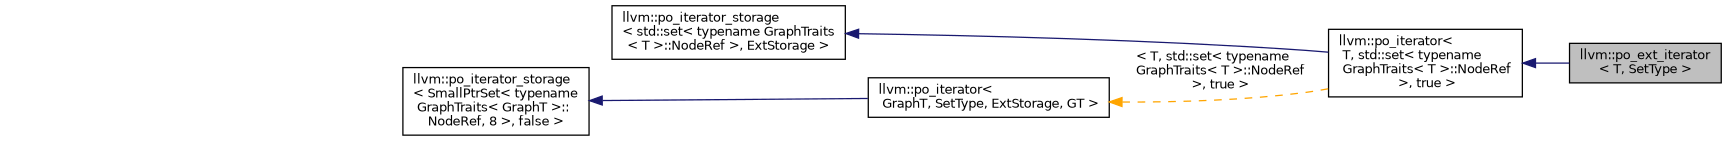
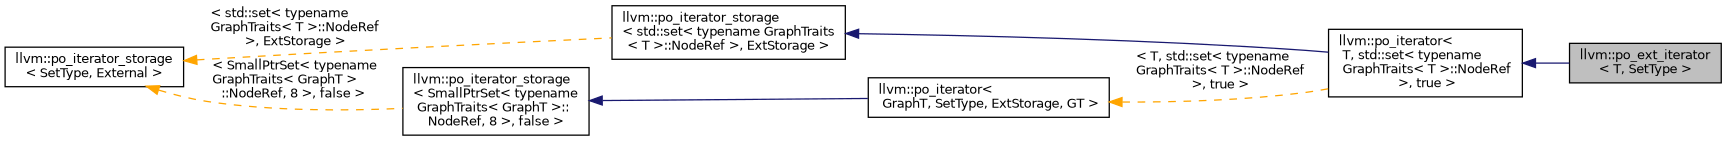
none -> (94, 67)
